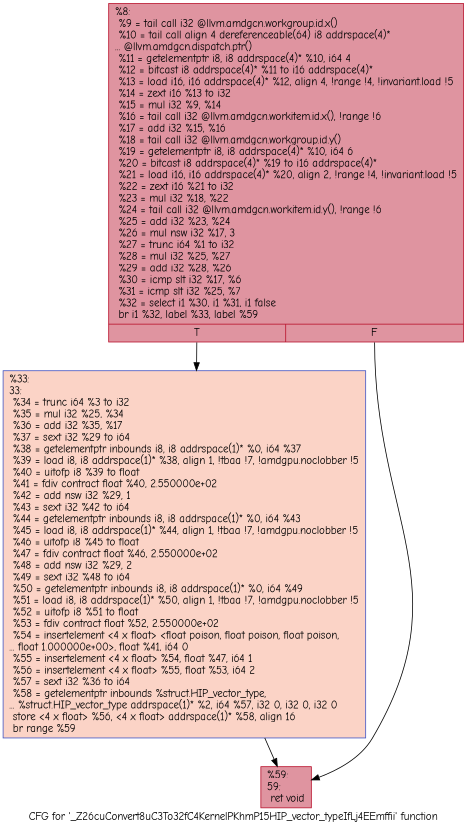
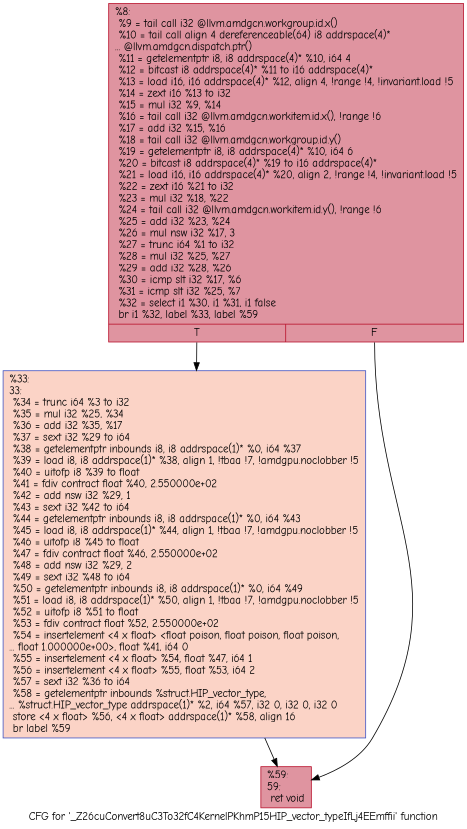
(43, 729) -> (40, 729)
